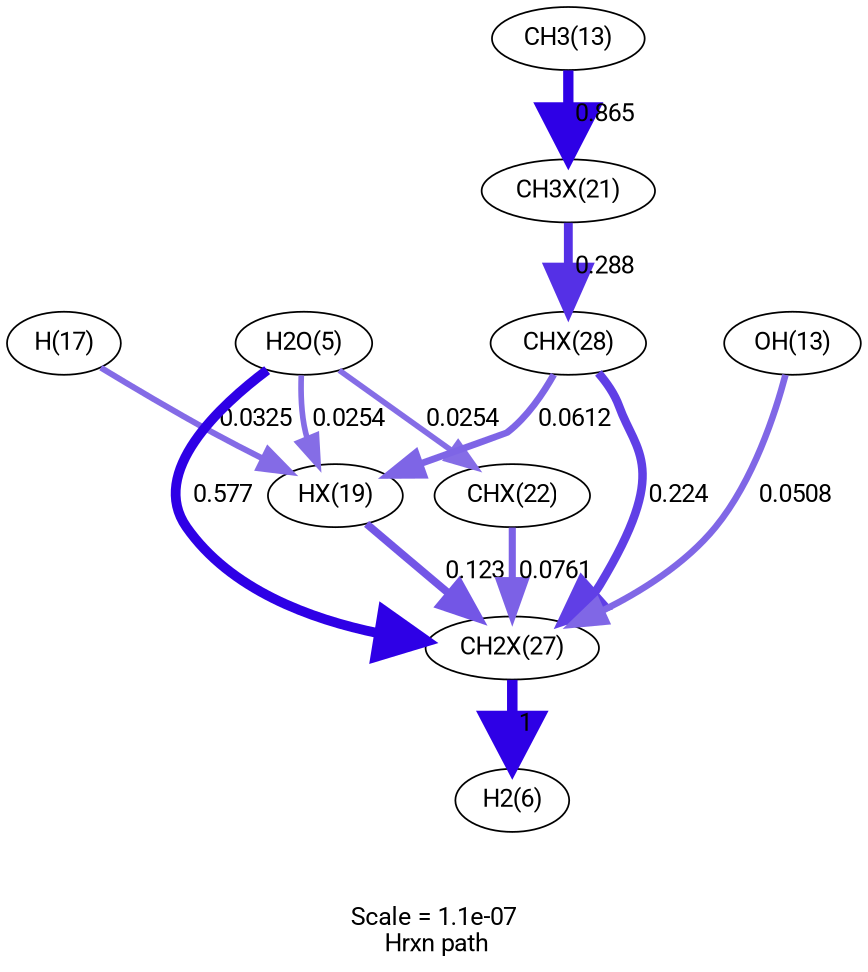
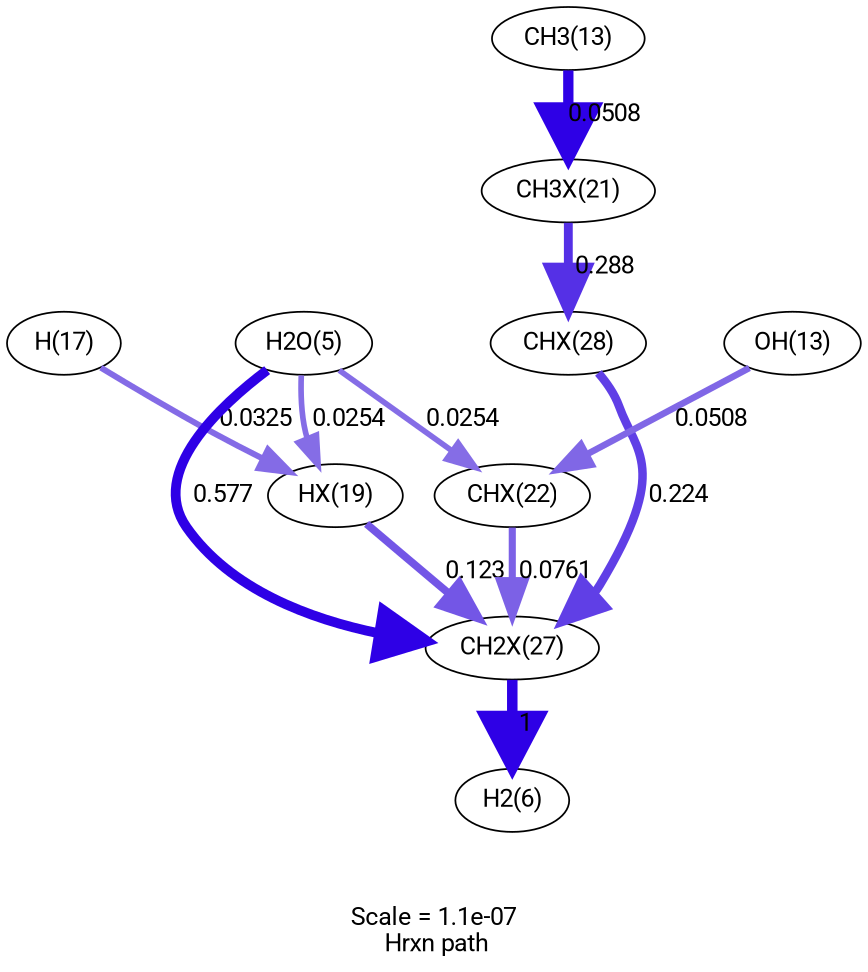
(602, 115) -> (602, 115)
(499, 436) -> none
(723, 516) -> (668, 411)
